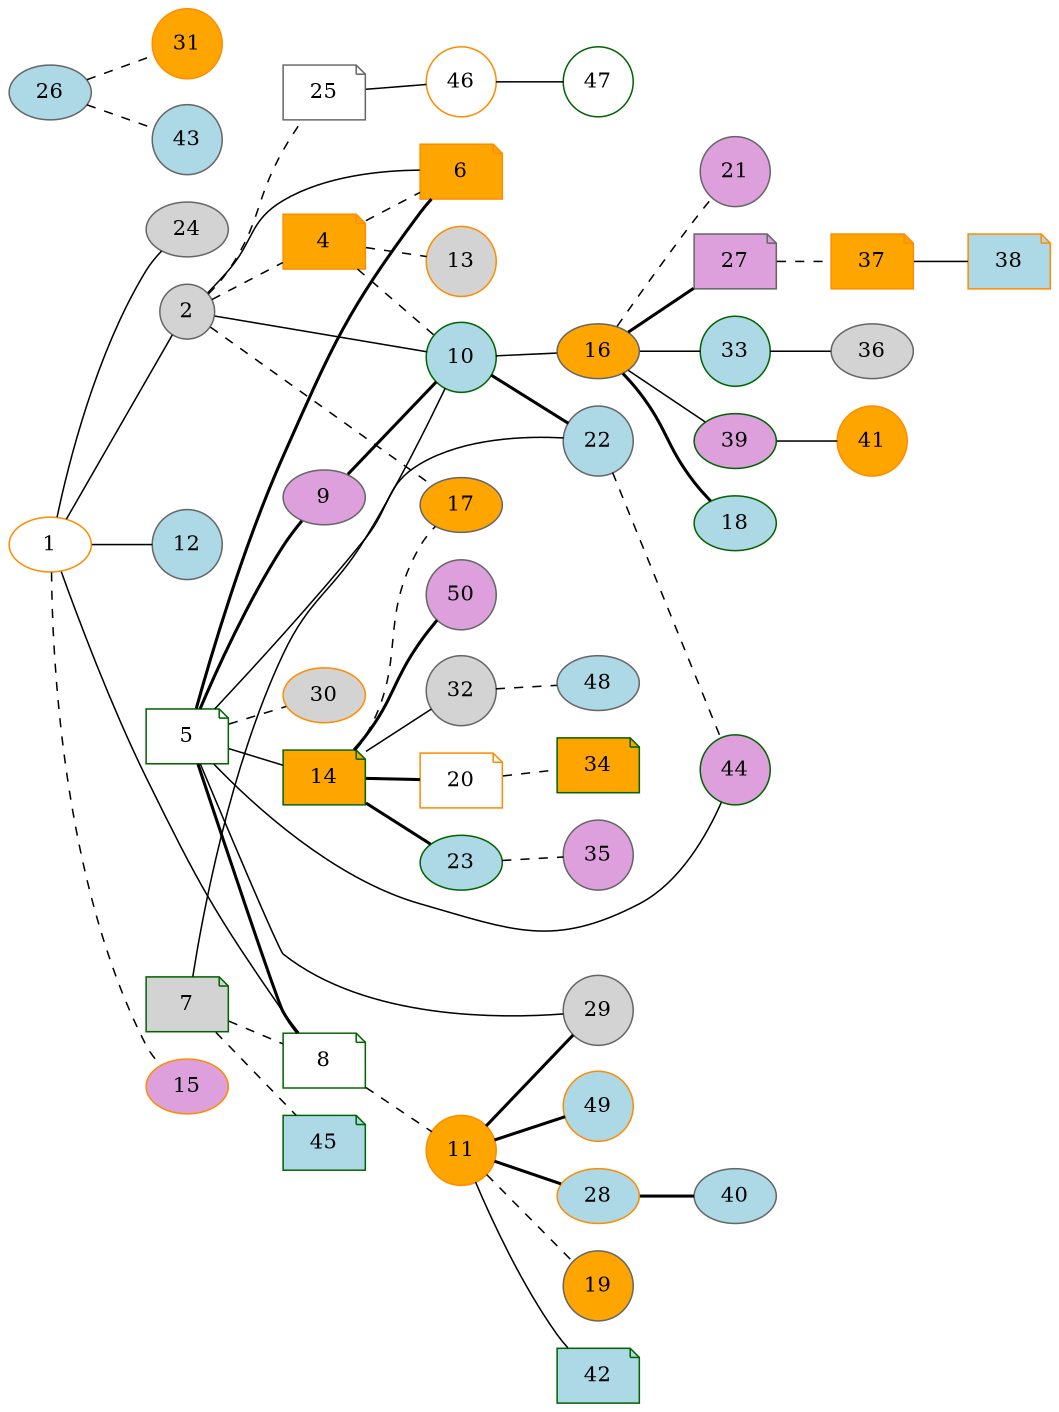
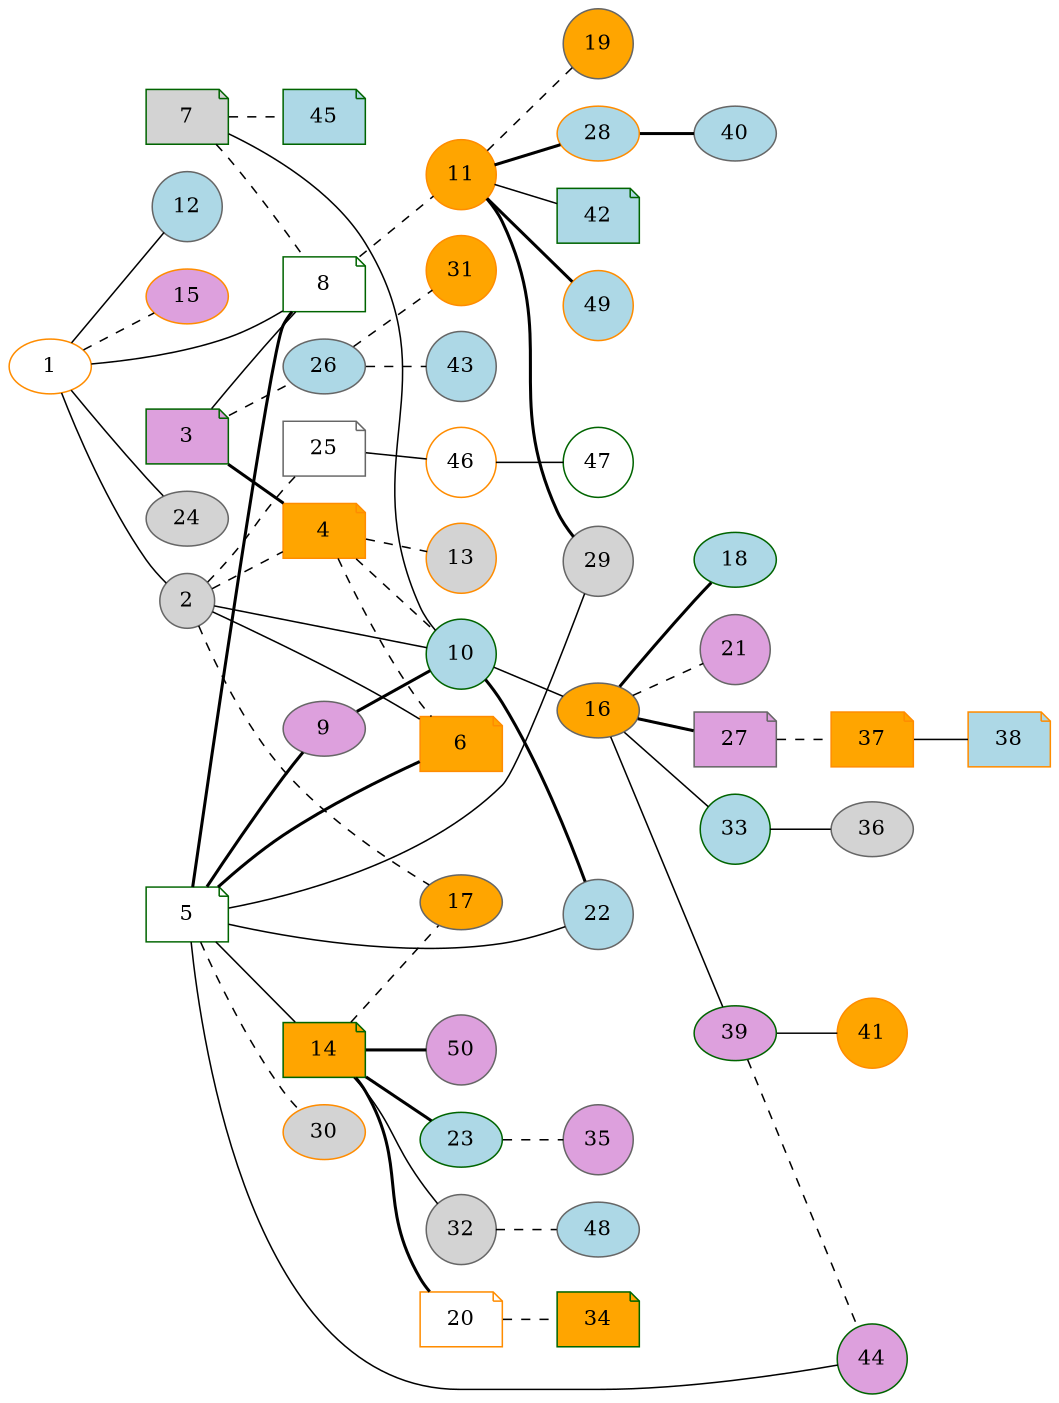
none -> (187, 436)
(667, 605) -> (803, 1194)
